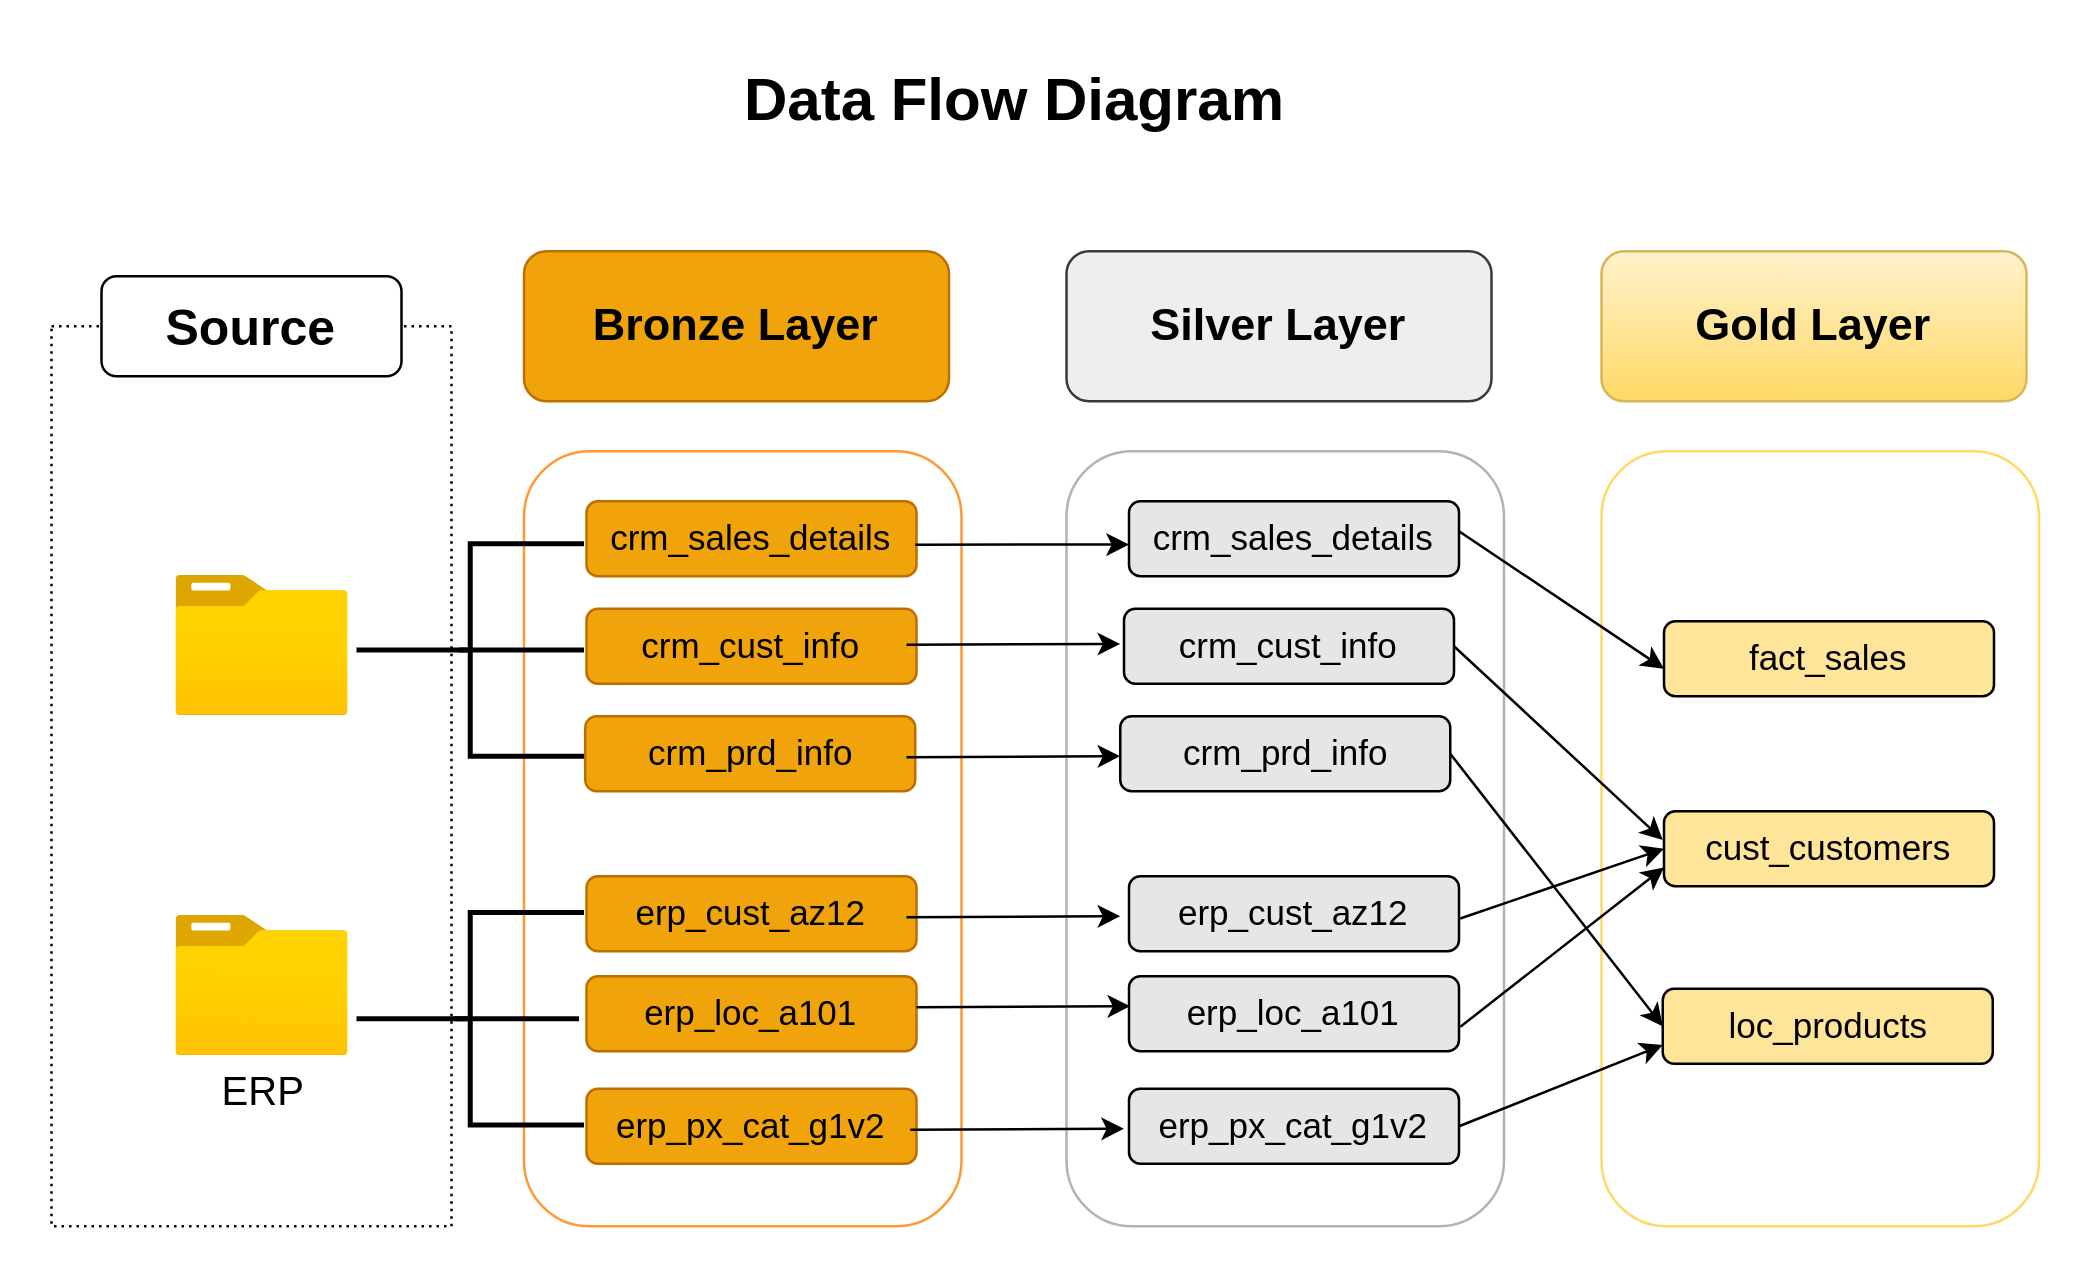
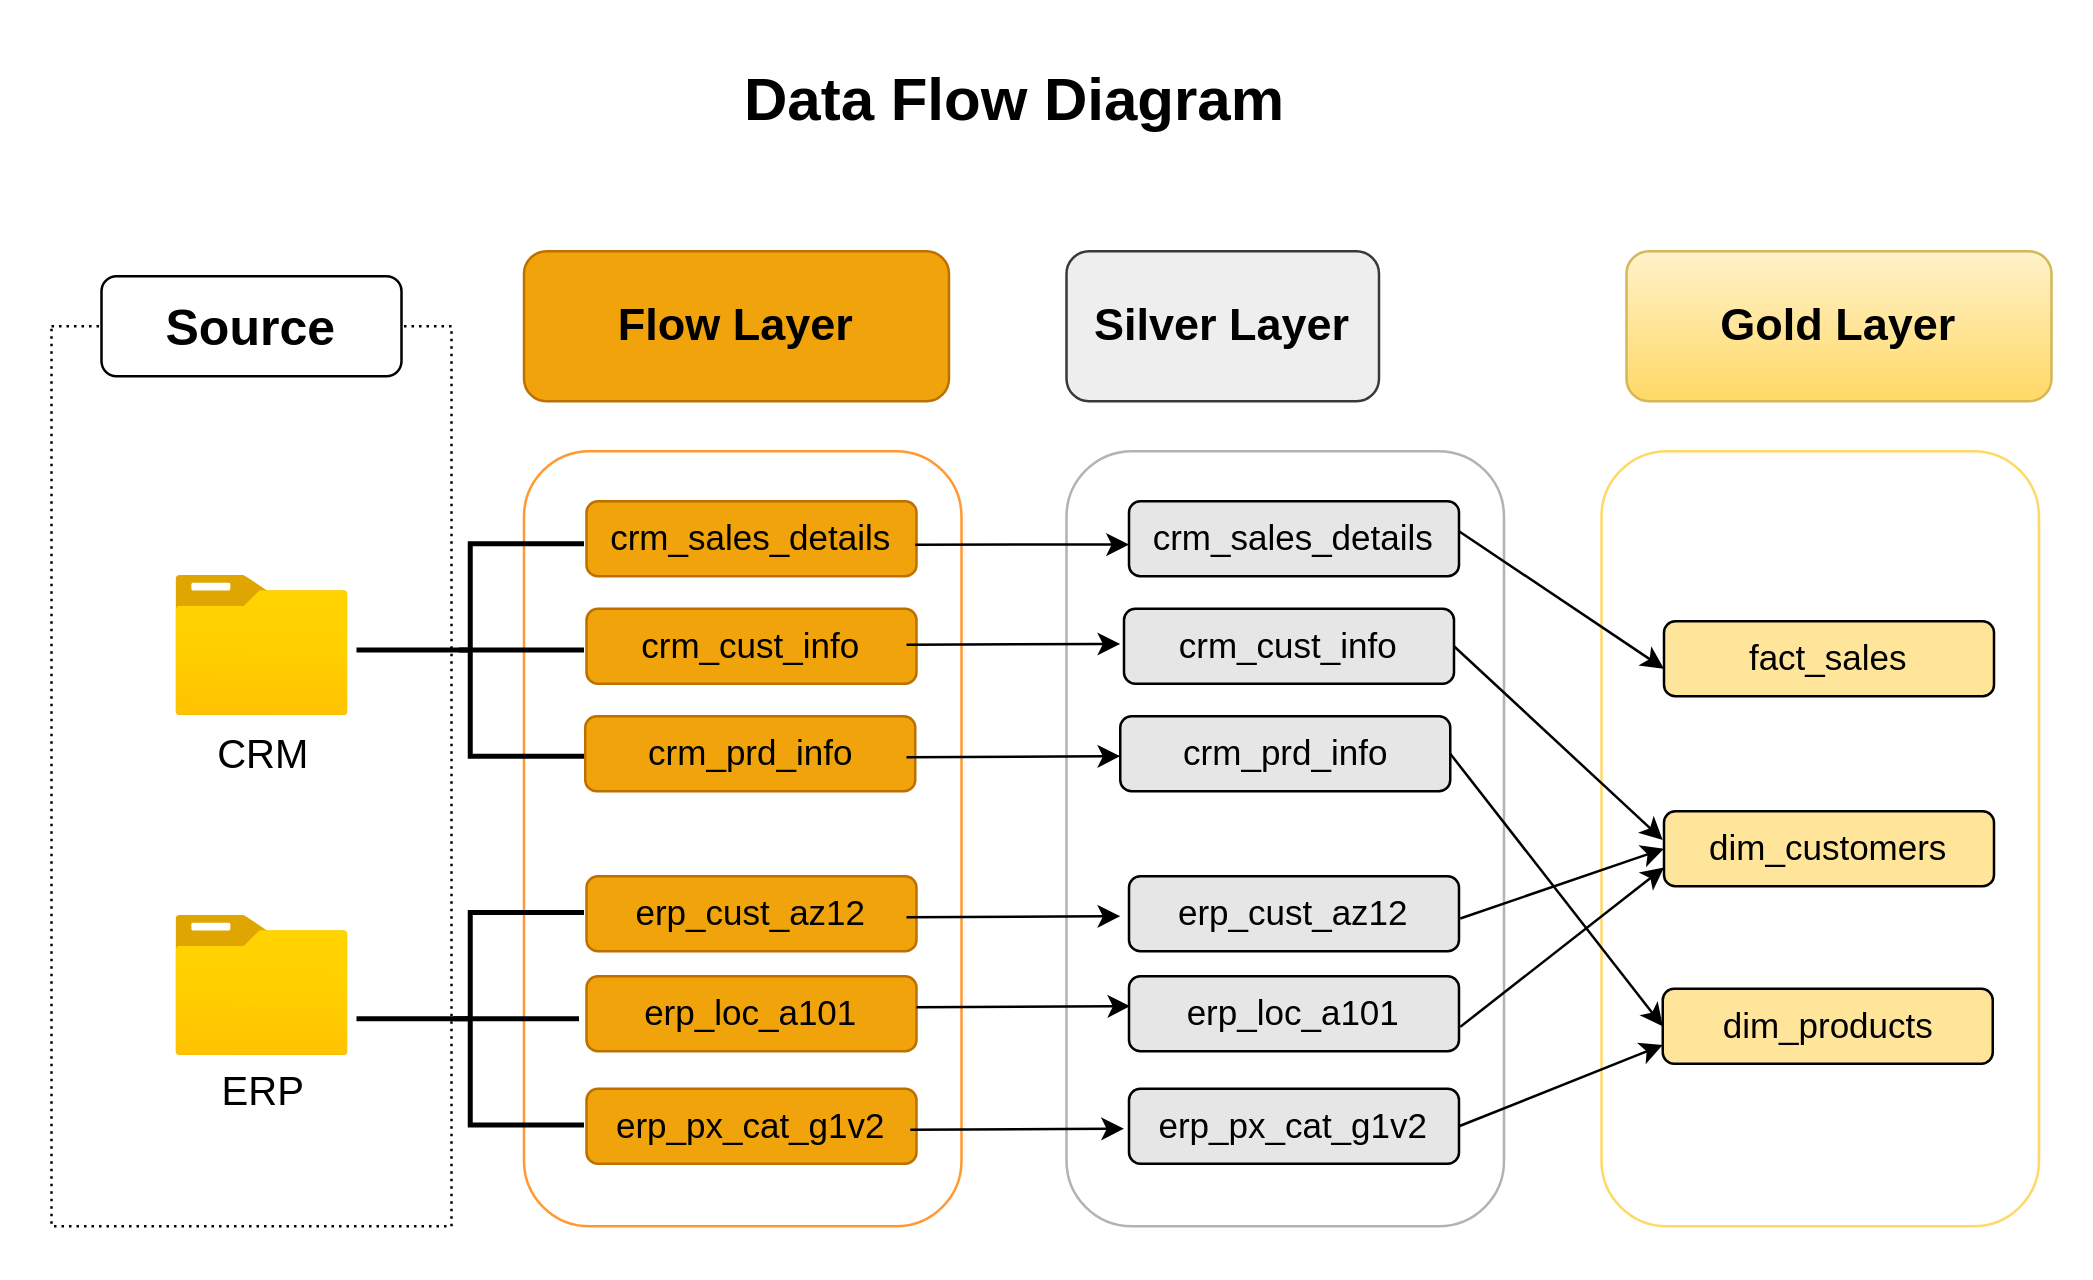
(736, 326) -> (736, 326)
(1279, 326) -> (1223, 326)
(1814, 326) -> (1839, 326)
none -> (263, 754)
(1829, 849) -> (1829, 849)
(1829, 1026) -> (1829, 1026)
